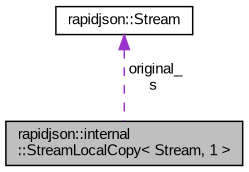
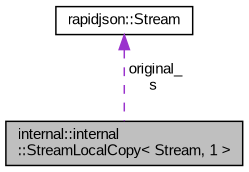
(124, 143) -> (124, 143)
